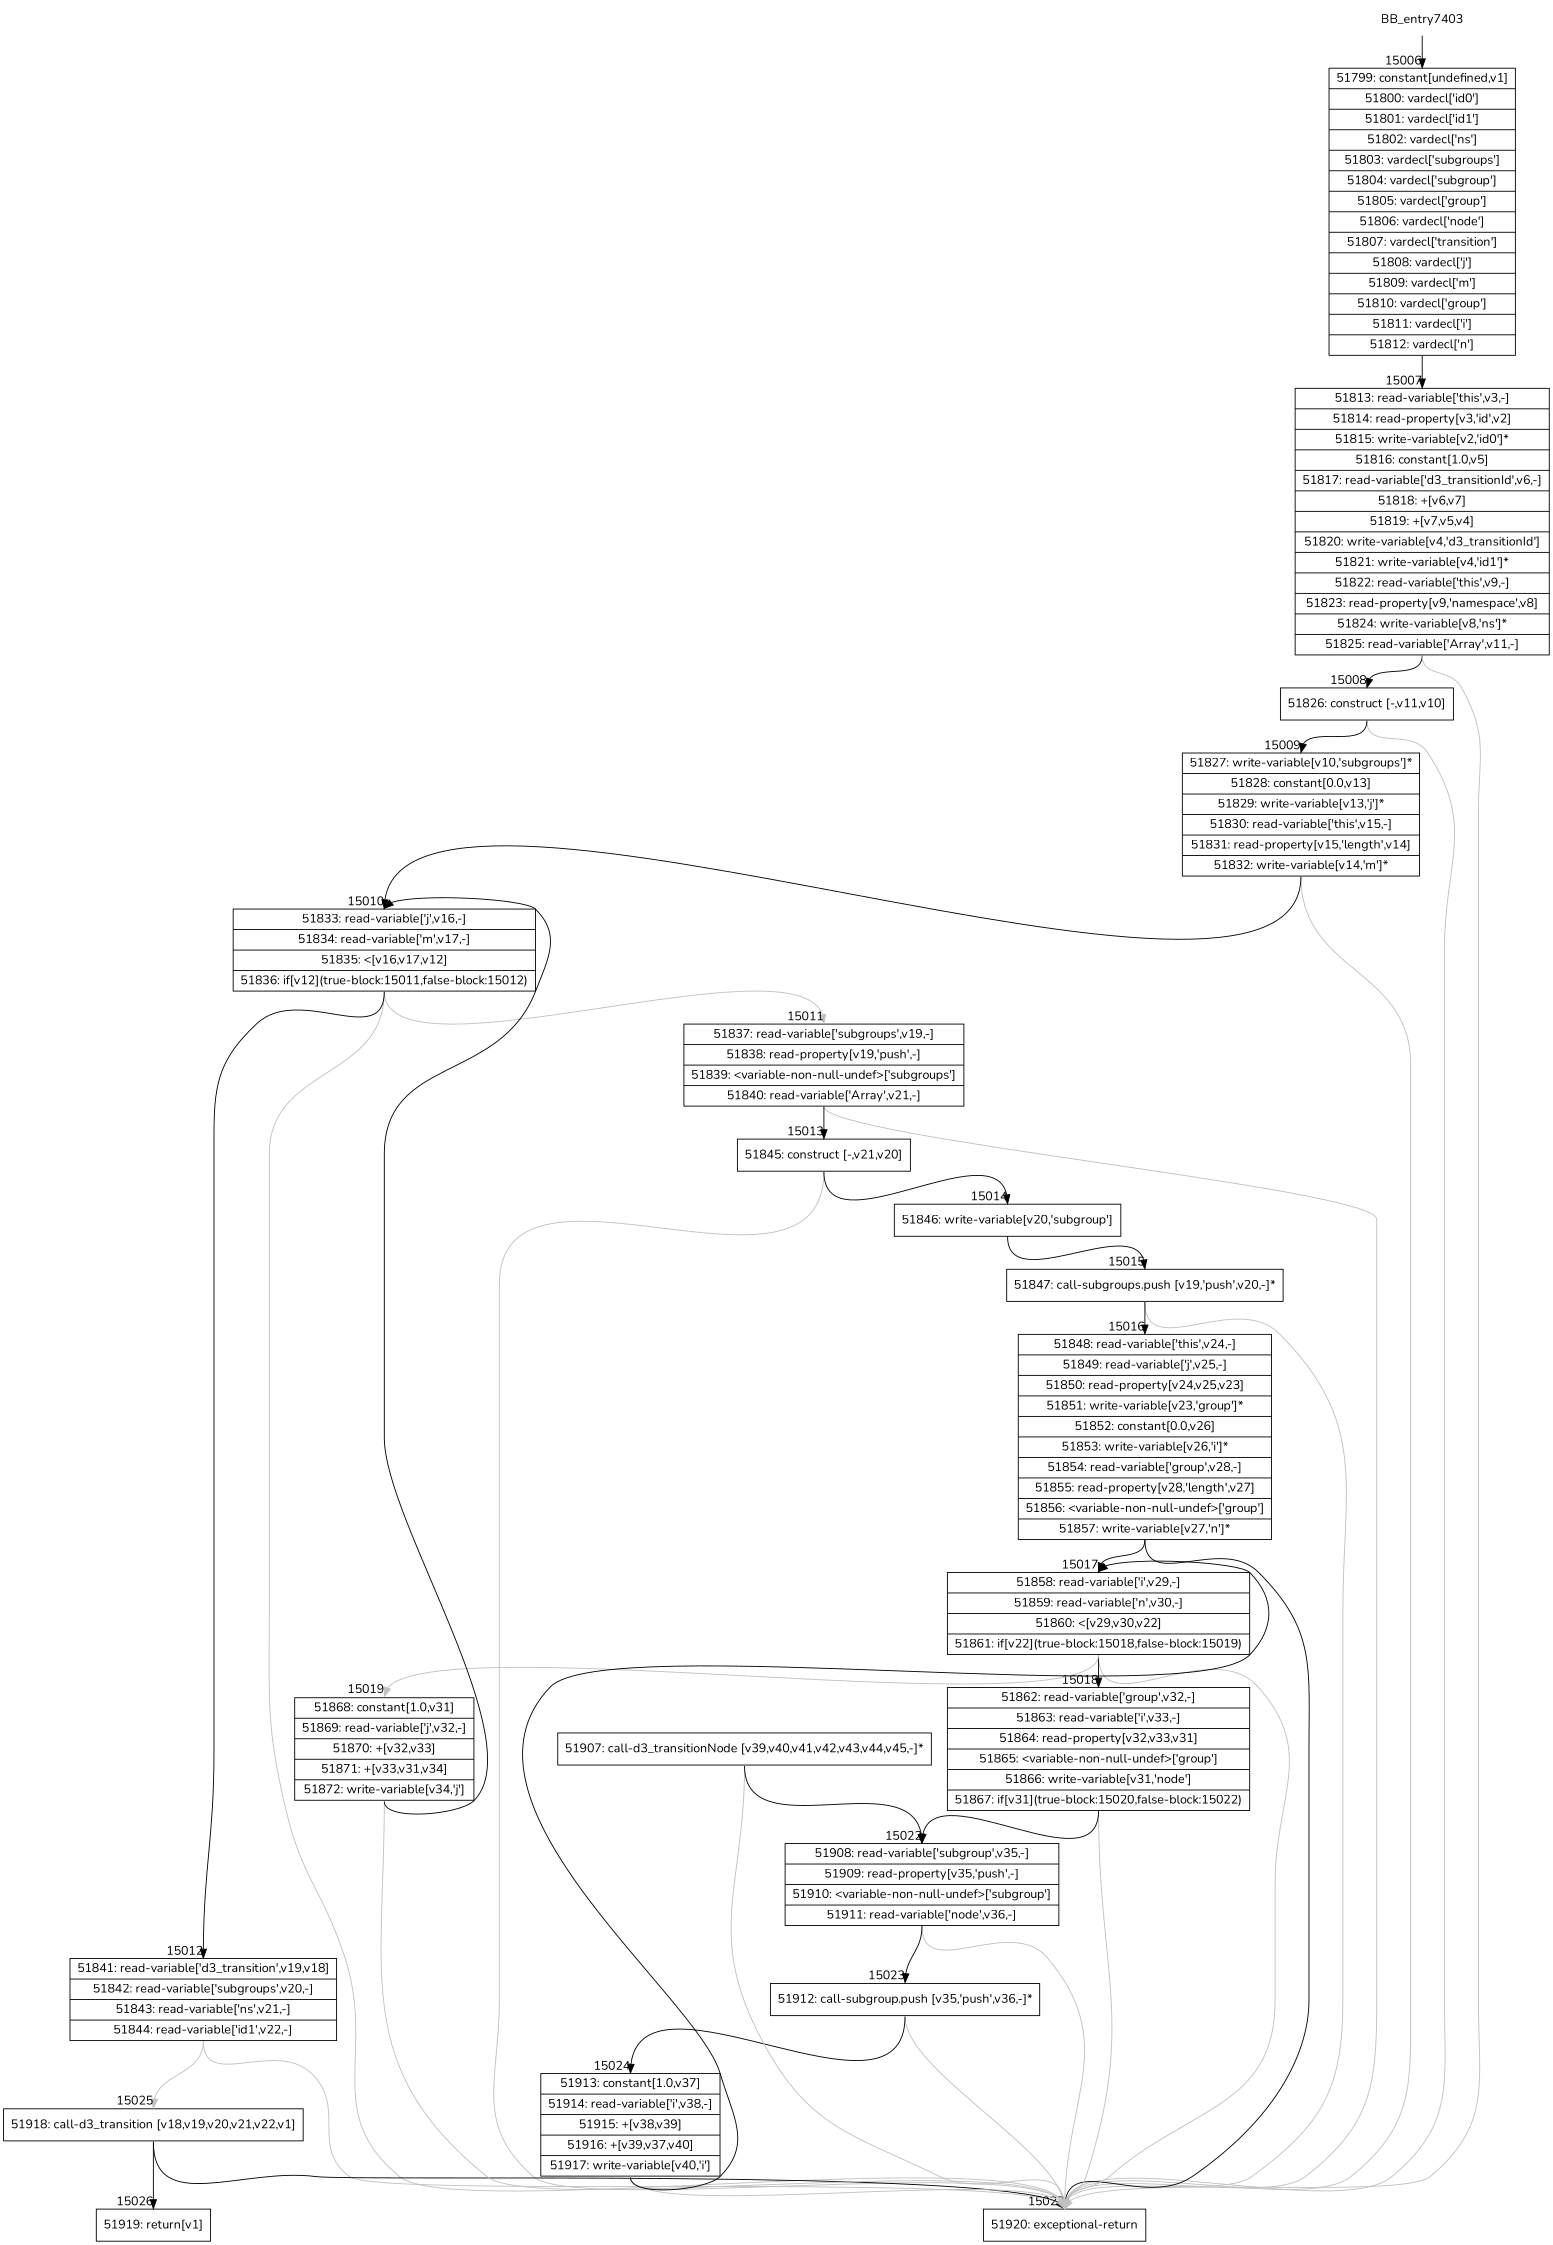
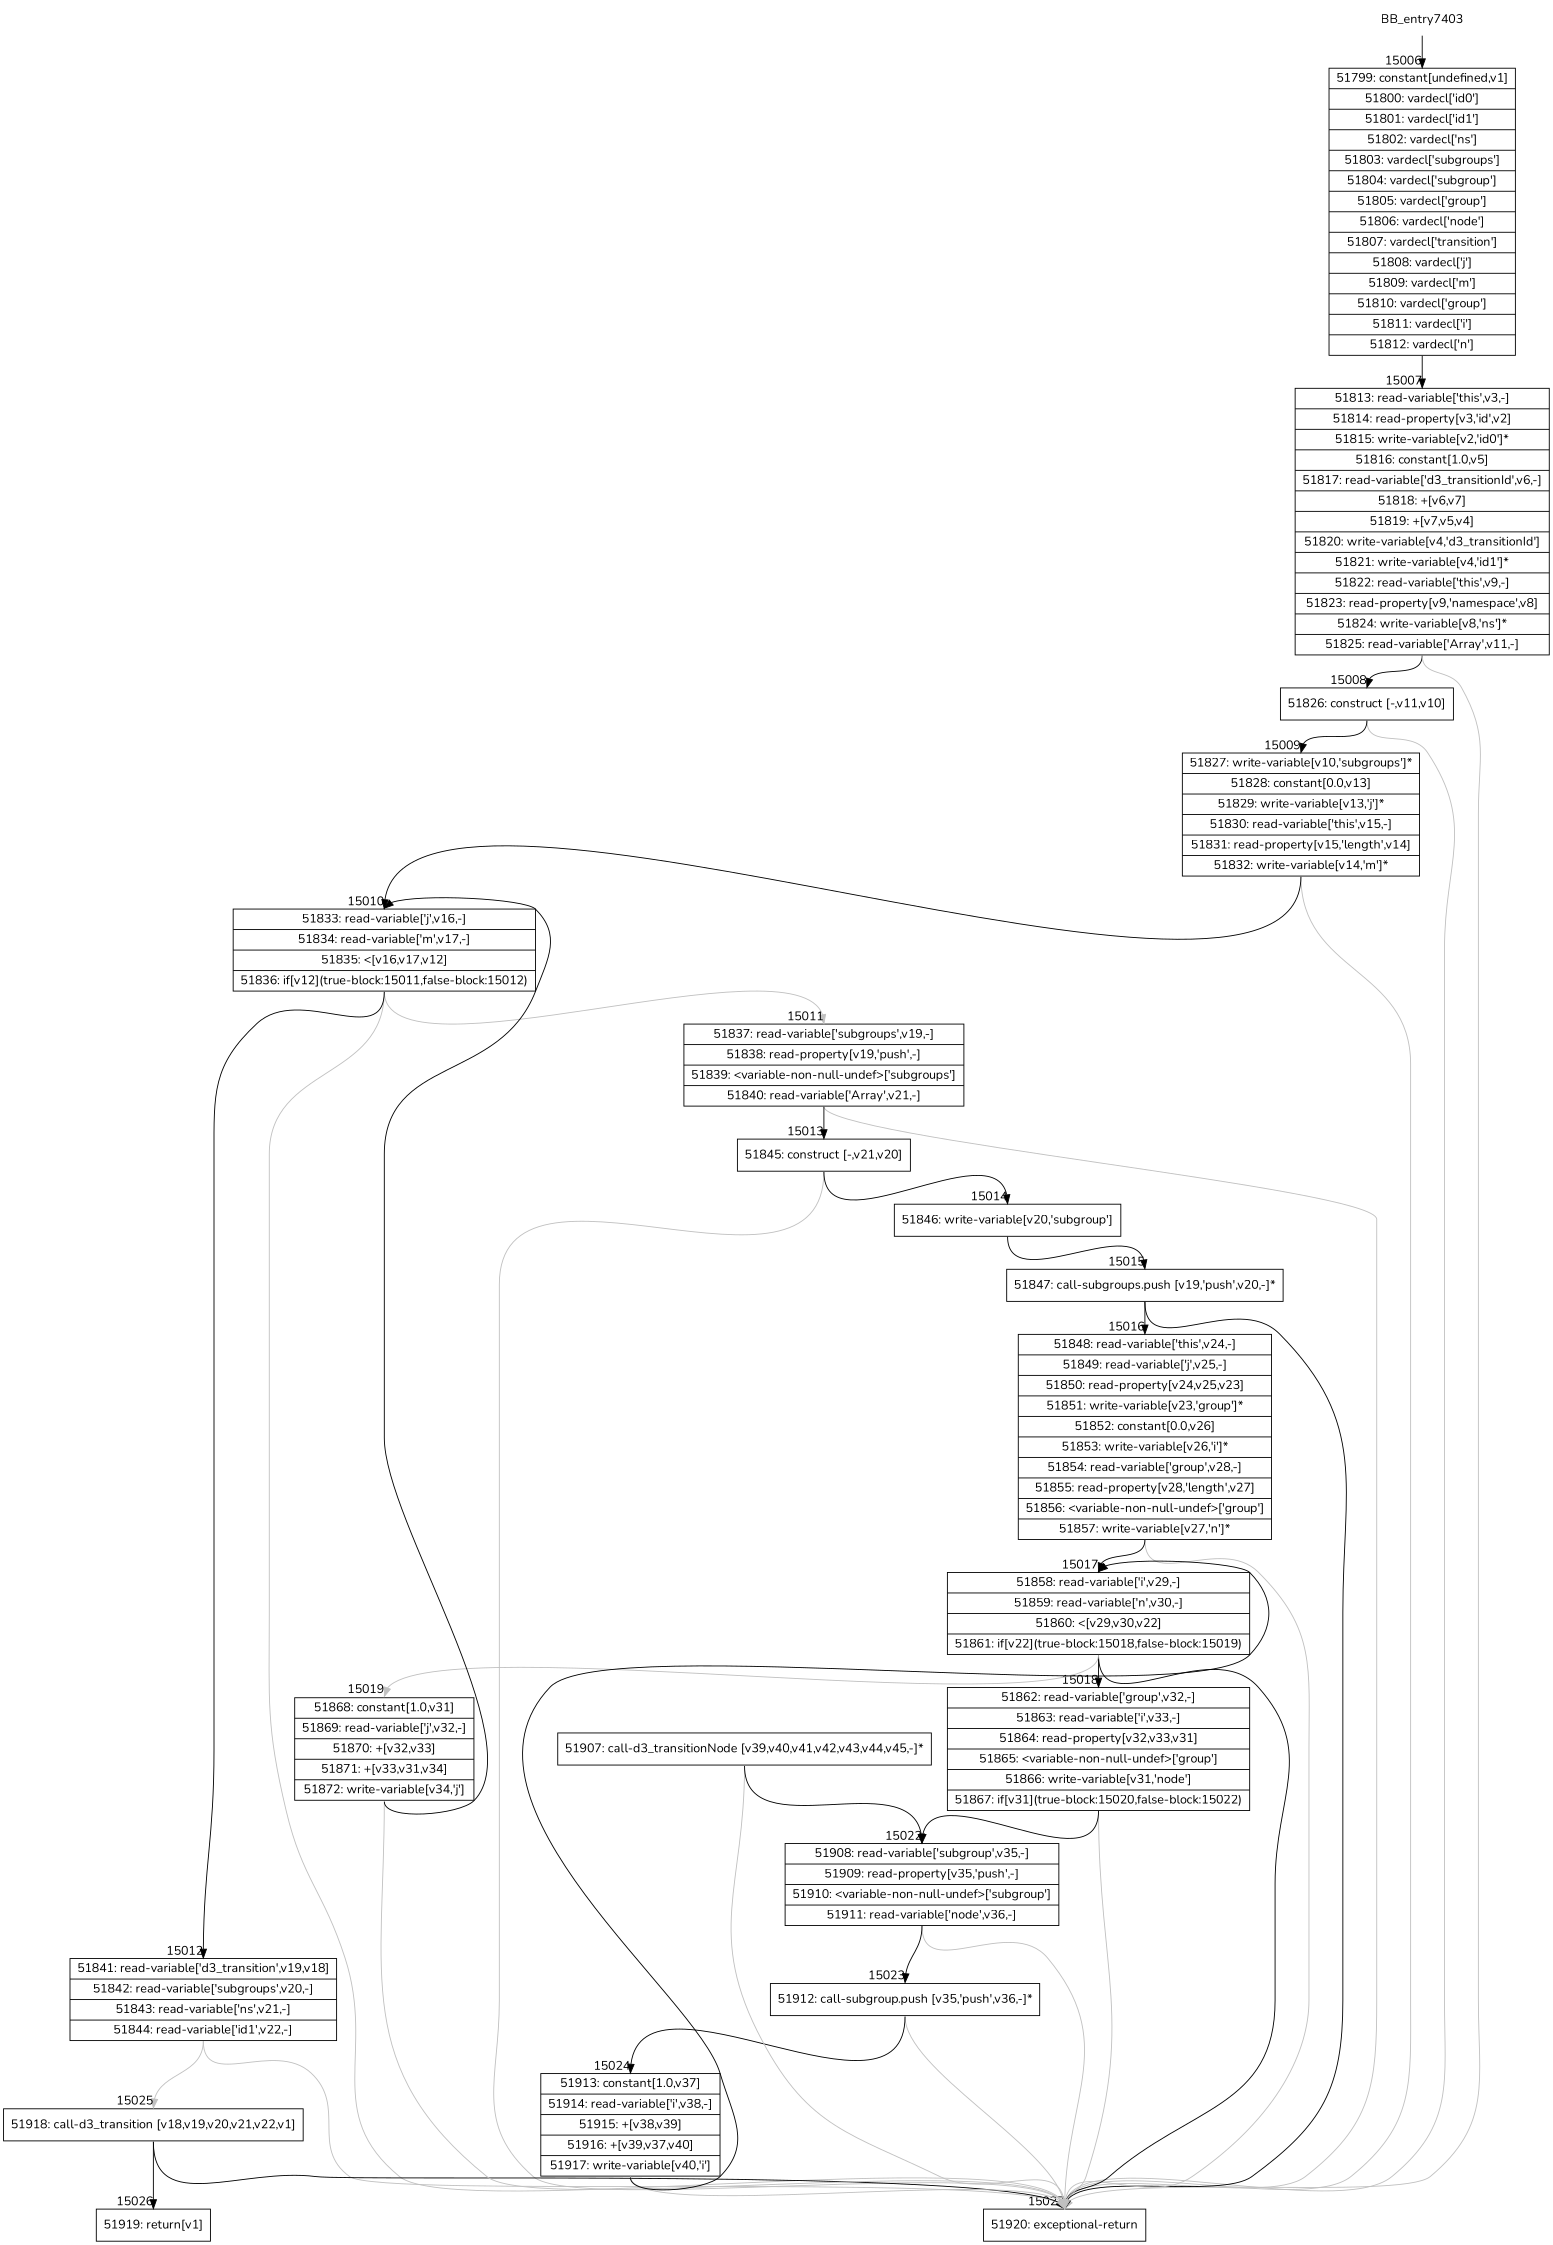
(1343, 1779) -> (1343, 1779)
(1309, 1892) -> (1309, 1892)
(1275, 1900) -> (1275, 1900)
